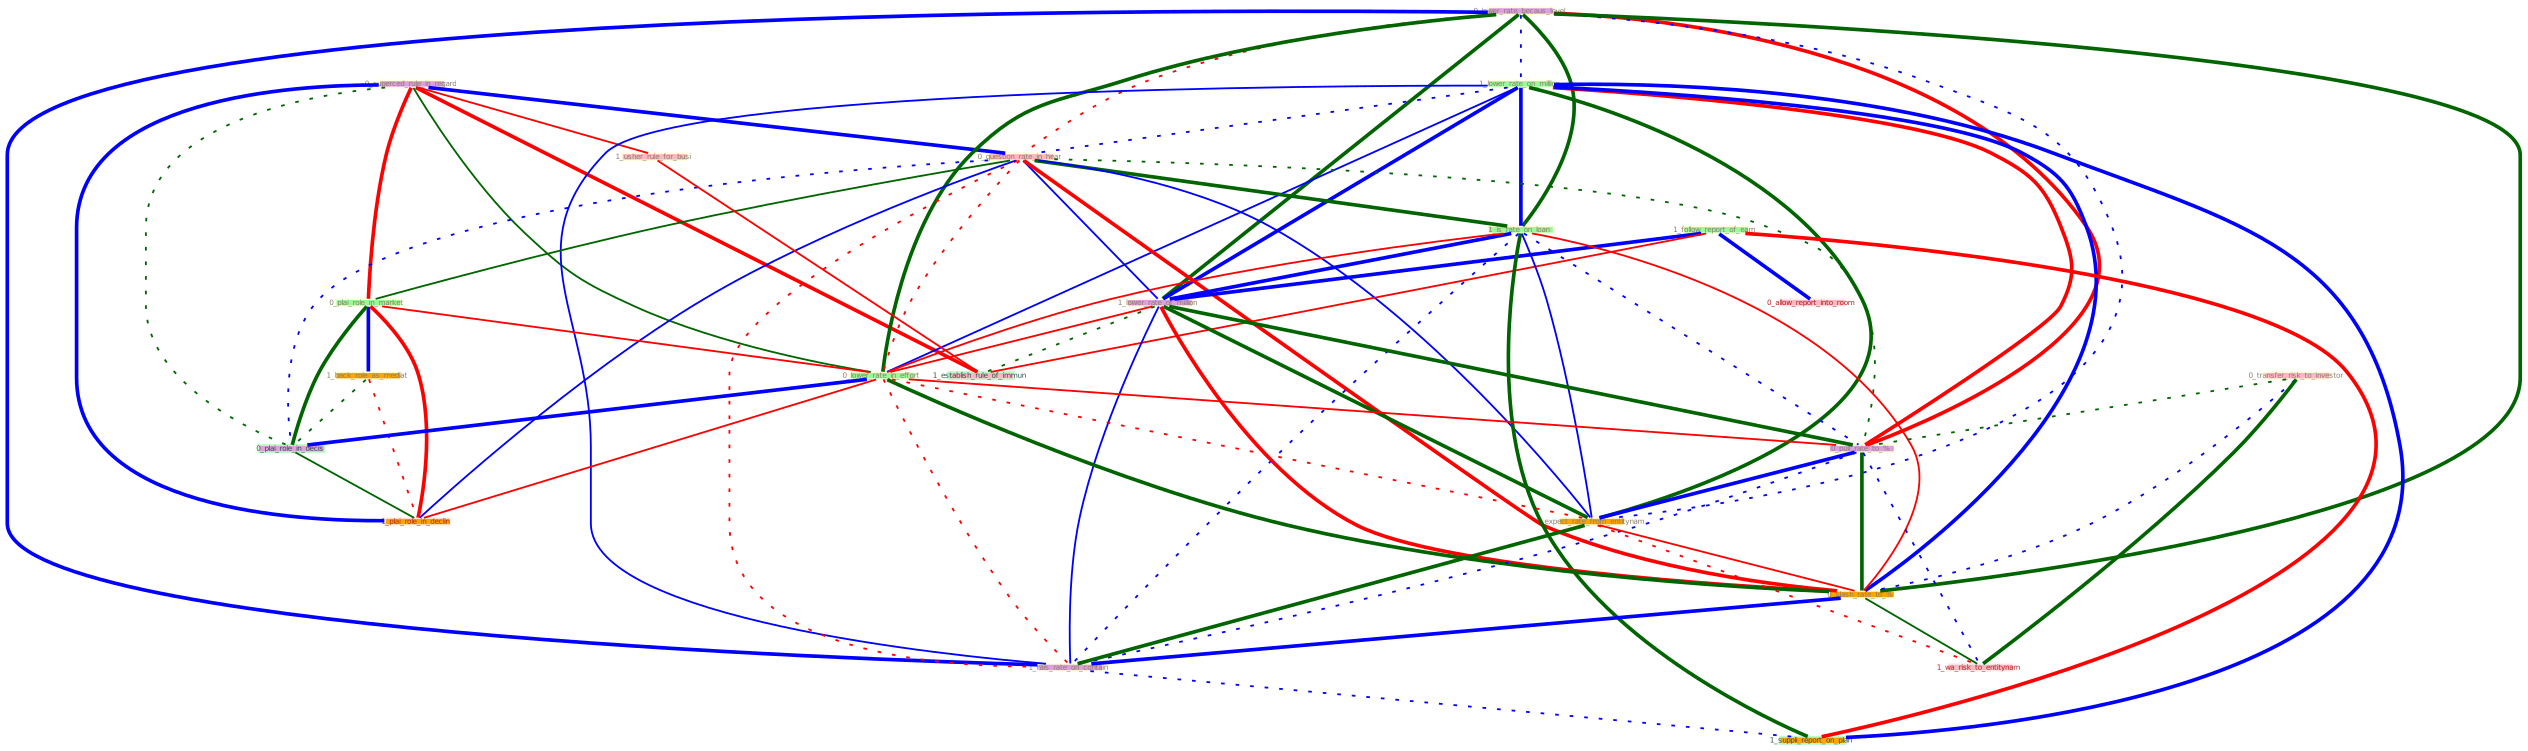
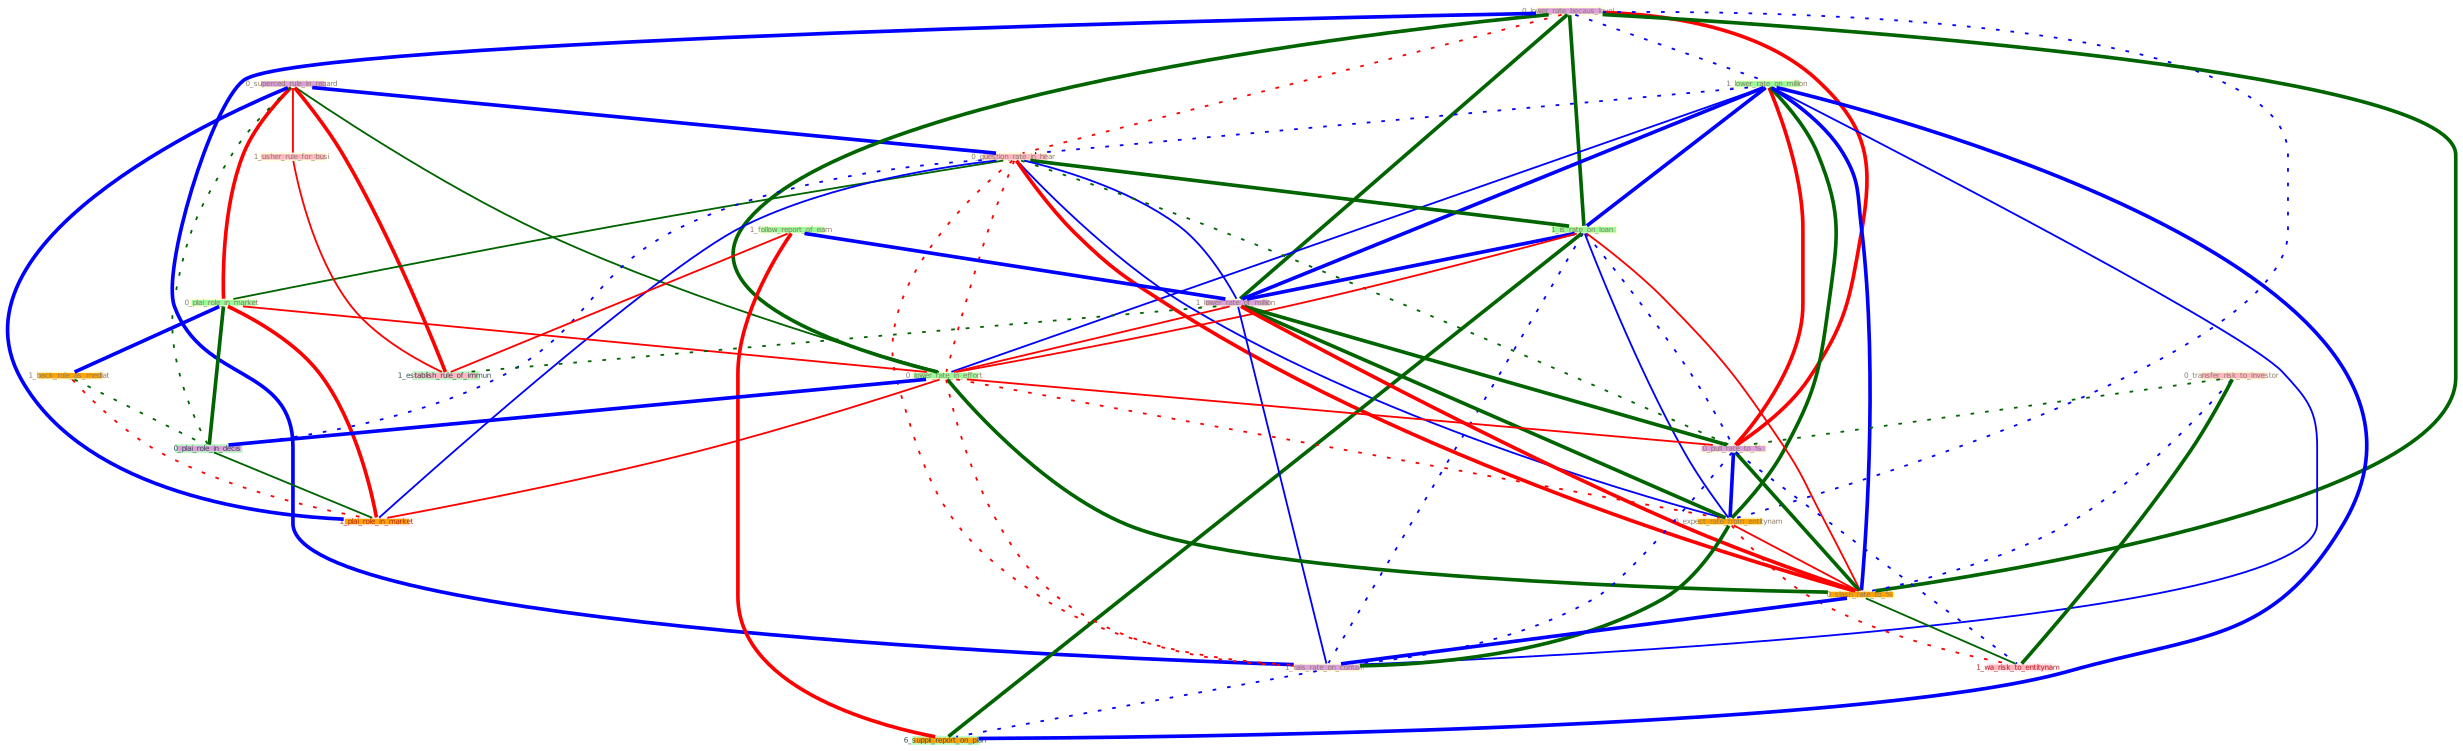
(1813, 303) -> none
(418, 522) -> (377, 522)
(1813, 740) -> (946, 740)
